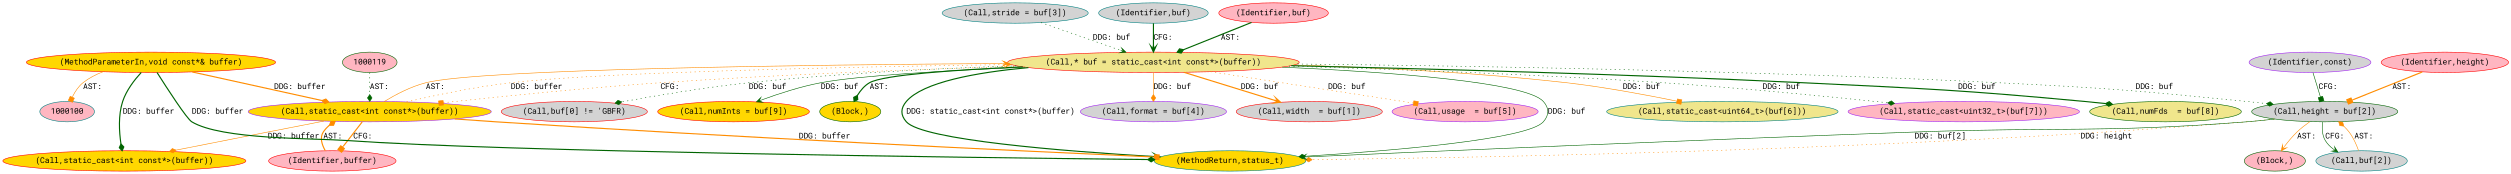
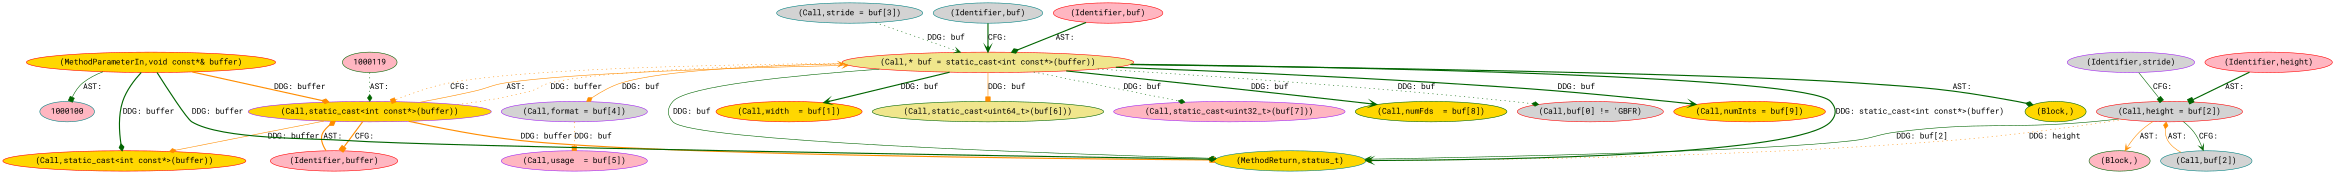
(2310, 62) -> (2131, 62)
(1782, 74) -> none
(879, 76) -> (1403, 81)
(1699, 78) -> (1219, 87)
(85, 81) -> (85, 81)
(1230, 86) -> (890, 87)
(2388, 86) -> (2222, 86)
(1311, 87) -> (574, 133)
(1309, 112) -> (789, 112)
(1722, 112) -> (988, 112)
(2166, 112) -> (1431, 112)
(2325, 112) -> (2169, 112)
